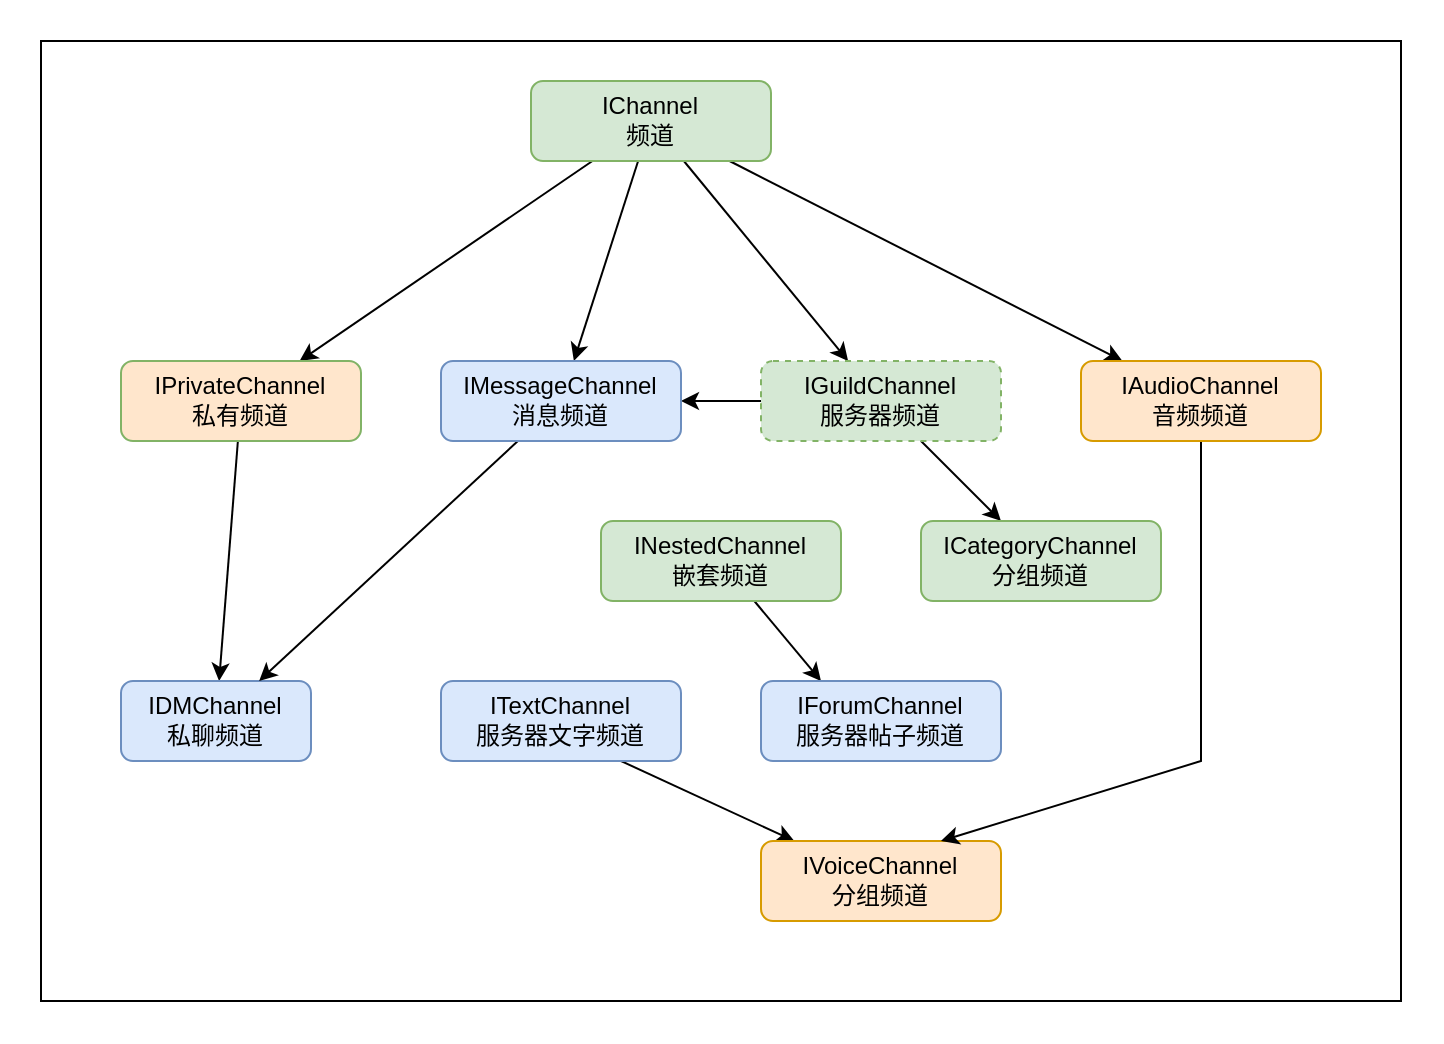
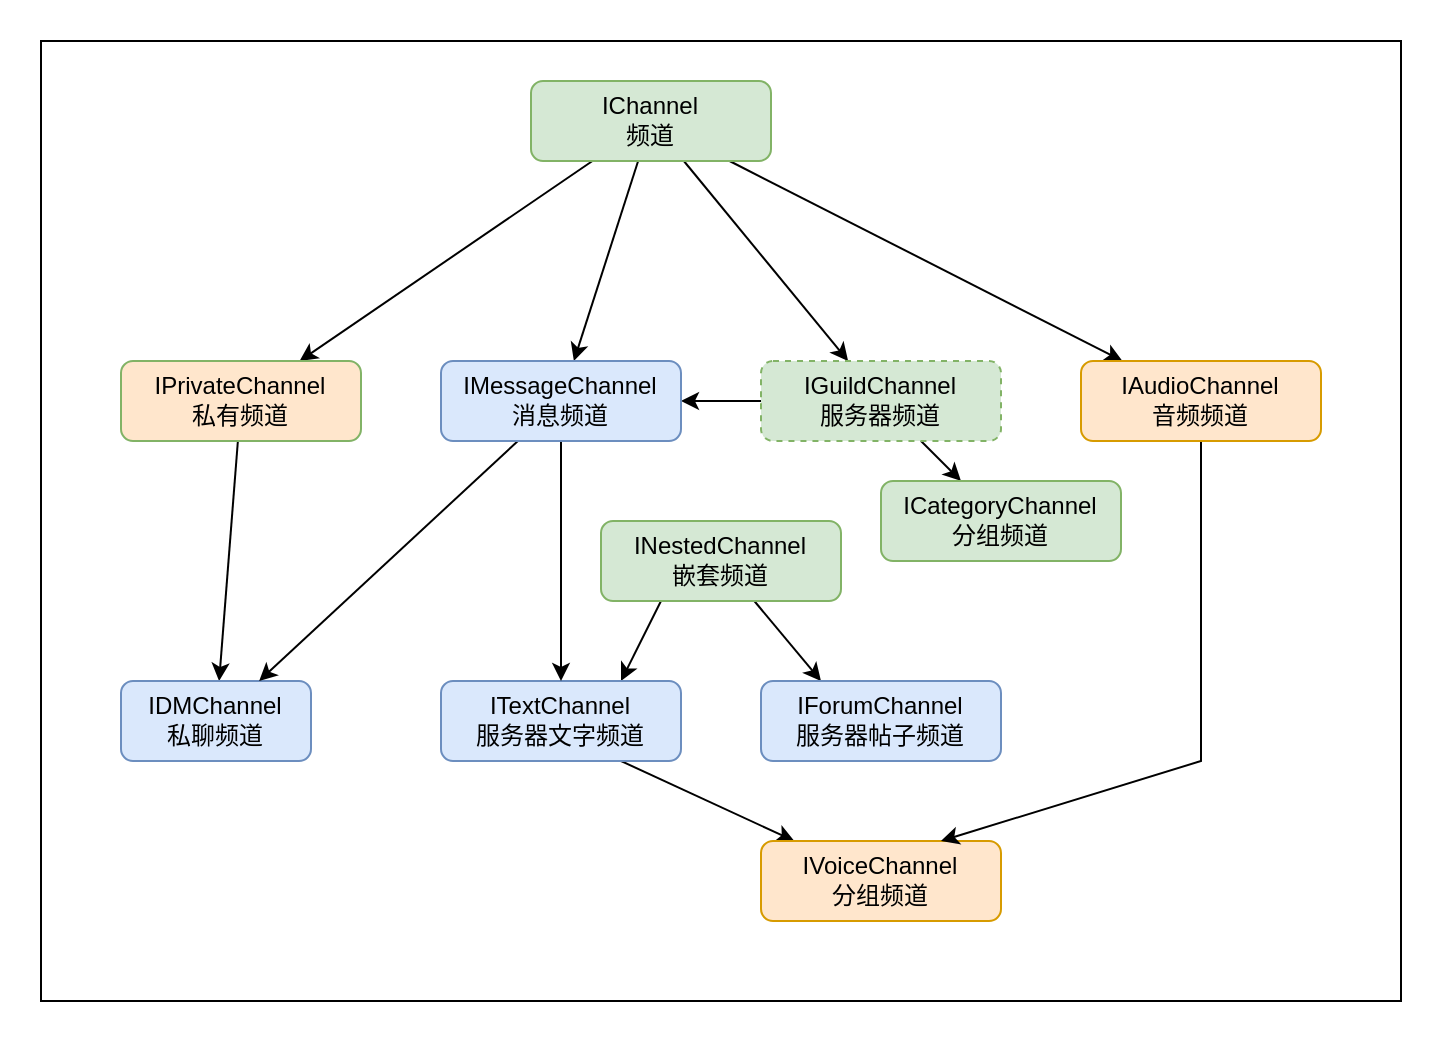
none -> (561, 554)
(1041, 561) -> (1001, 521)
none -> (644, 635)
